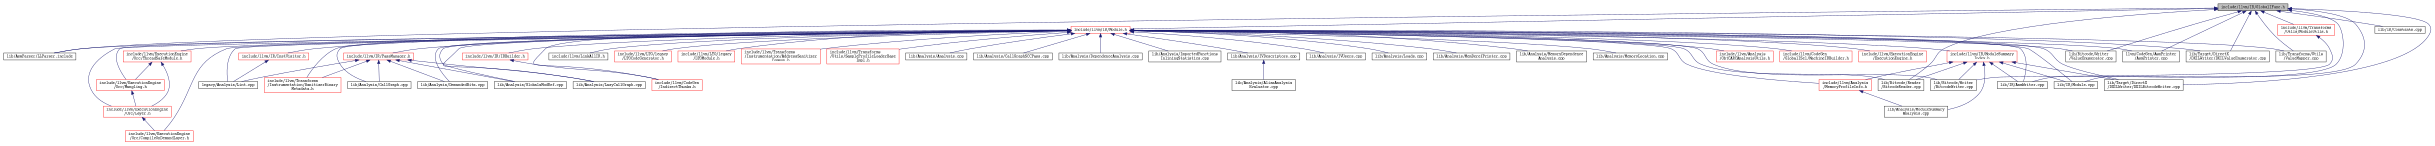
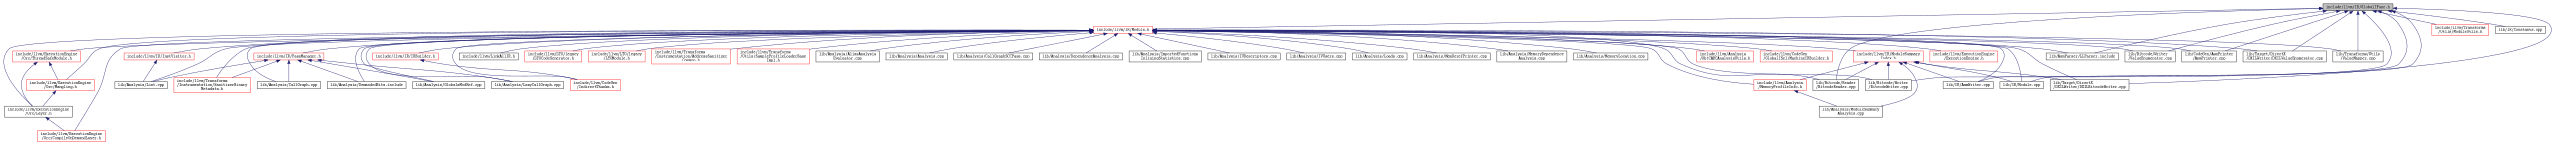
(2151, 56) -> (2209, 56)
(1264, 72) -> (980, 38)
(2198, 74) -> (2180, 76)
(228, 85) -> (141, 85)
(453, 85) -> (367, 85)
(137, 112) -> (38, 112)
